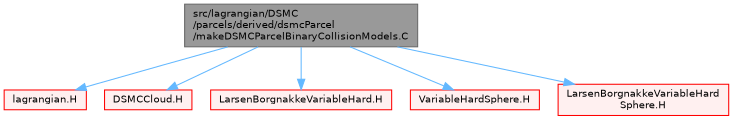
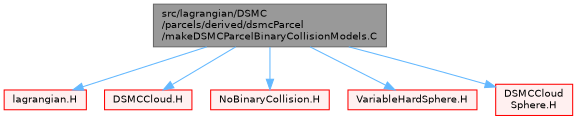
(301, 100) -> (270, 100)
(643, 100) -> (534, 100)
